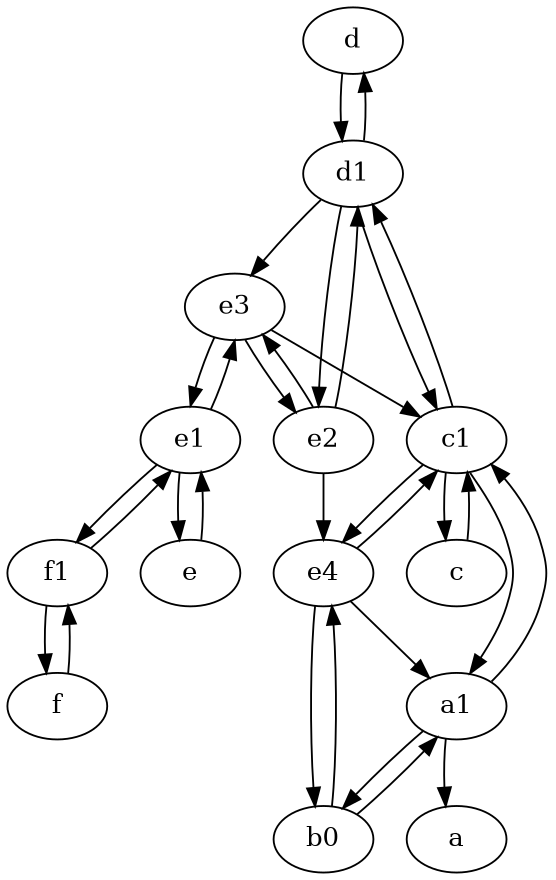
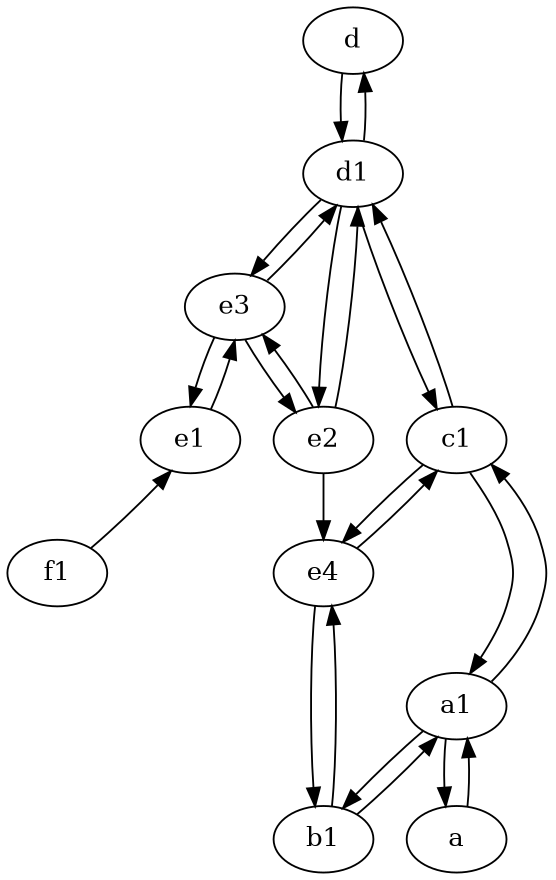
(354, 378) -> (296, 251)
(123, 496) -> none
(190, 573) -> none
(457, 573) -> none
(383, 633) -> (469, 782)
(57, 706) -> none
(324, 839) -> (324, 839)
